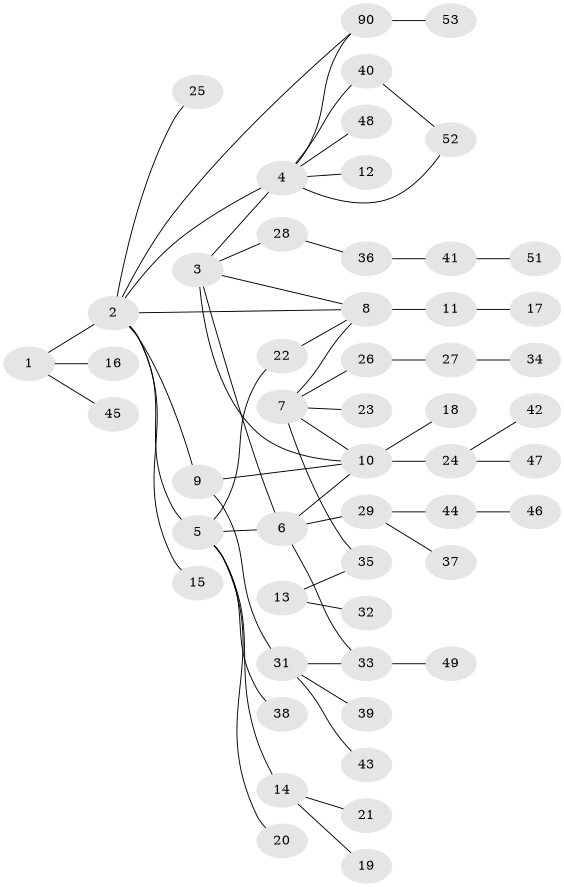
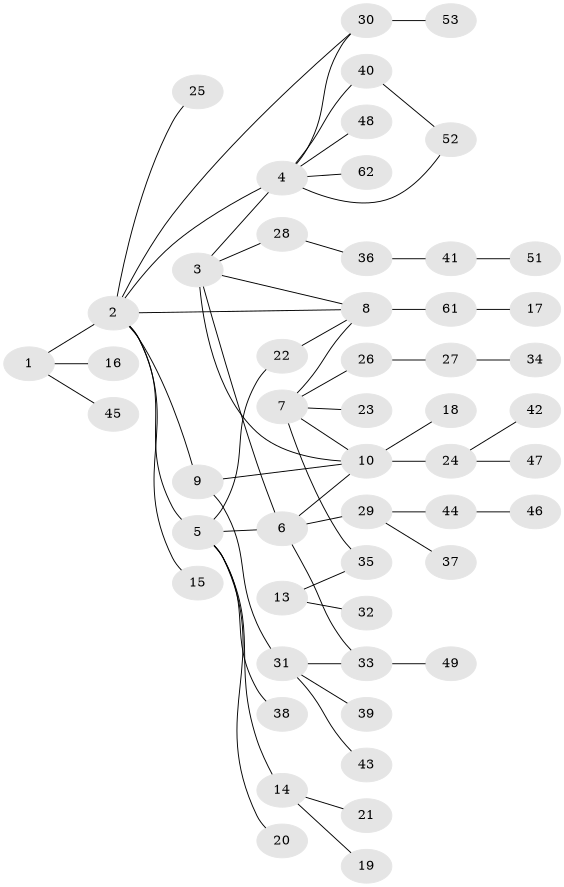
(367, 21) -> (367, 21)
(367, 172) -> (367, 172)
(451, 309) -> (451, 309)
